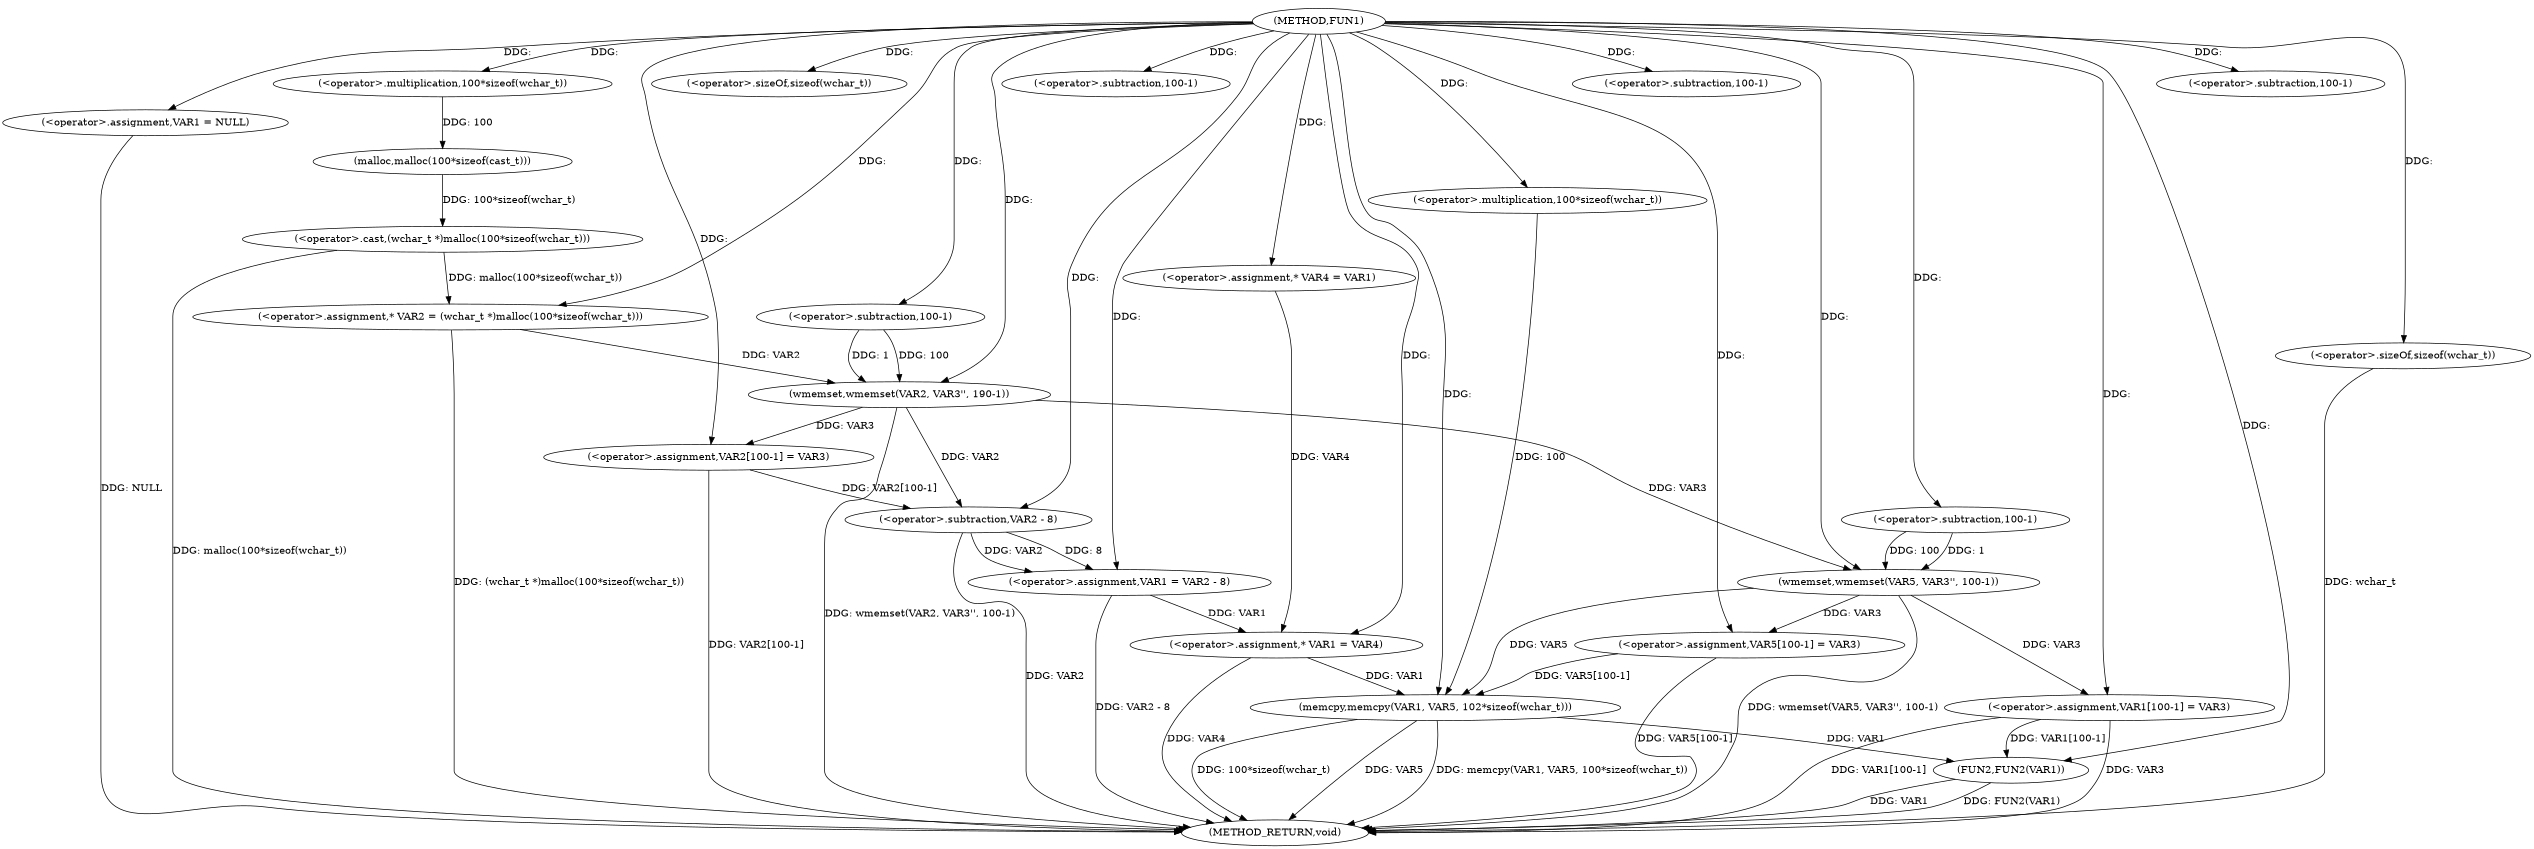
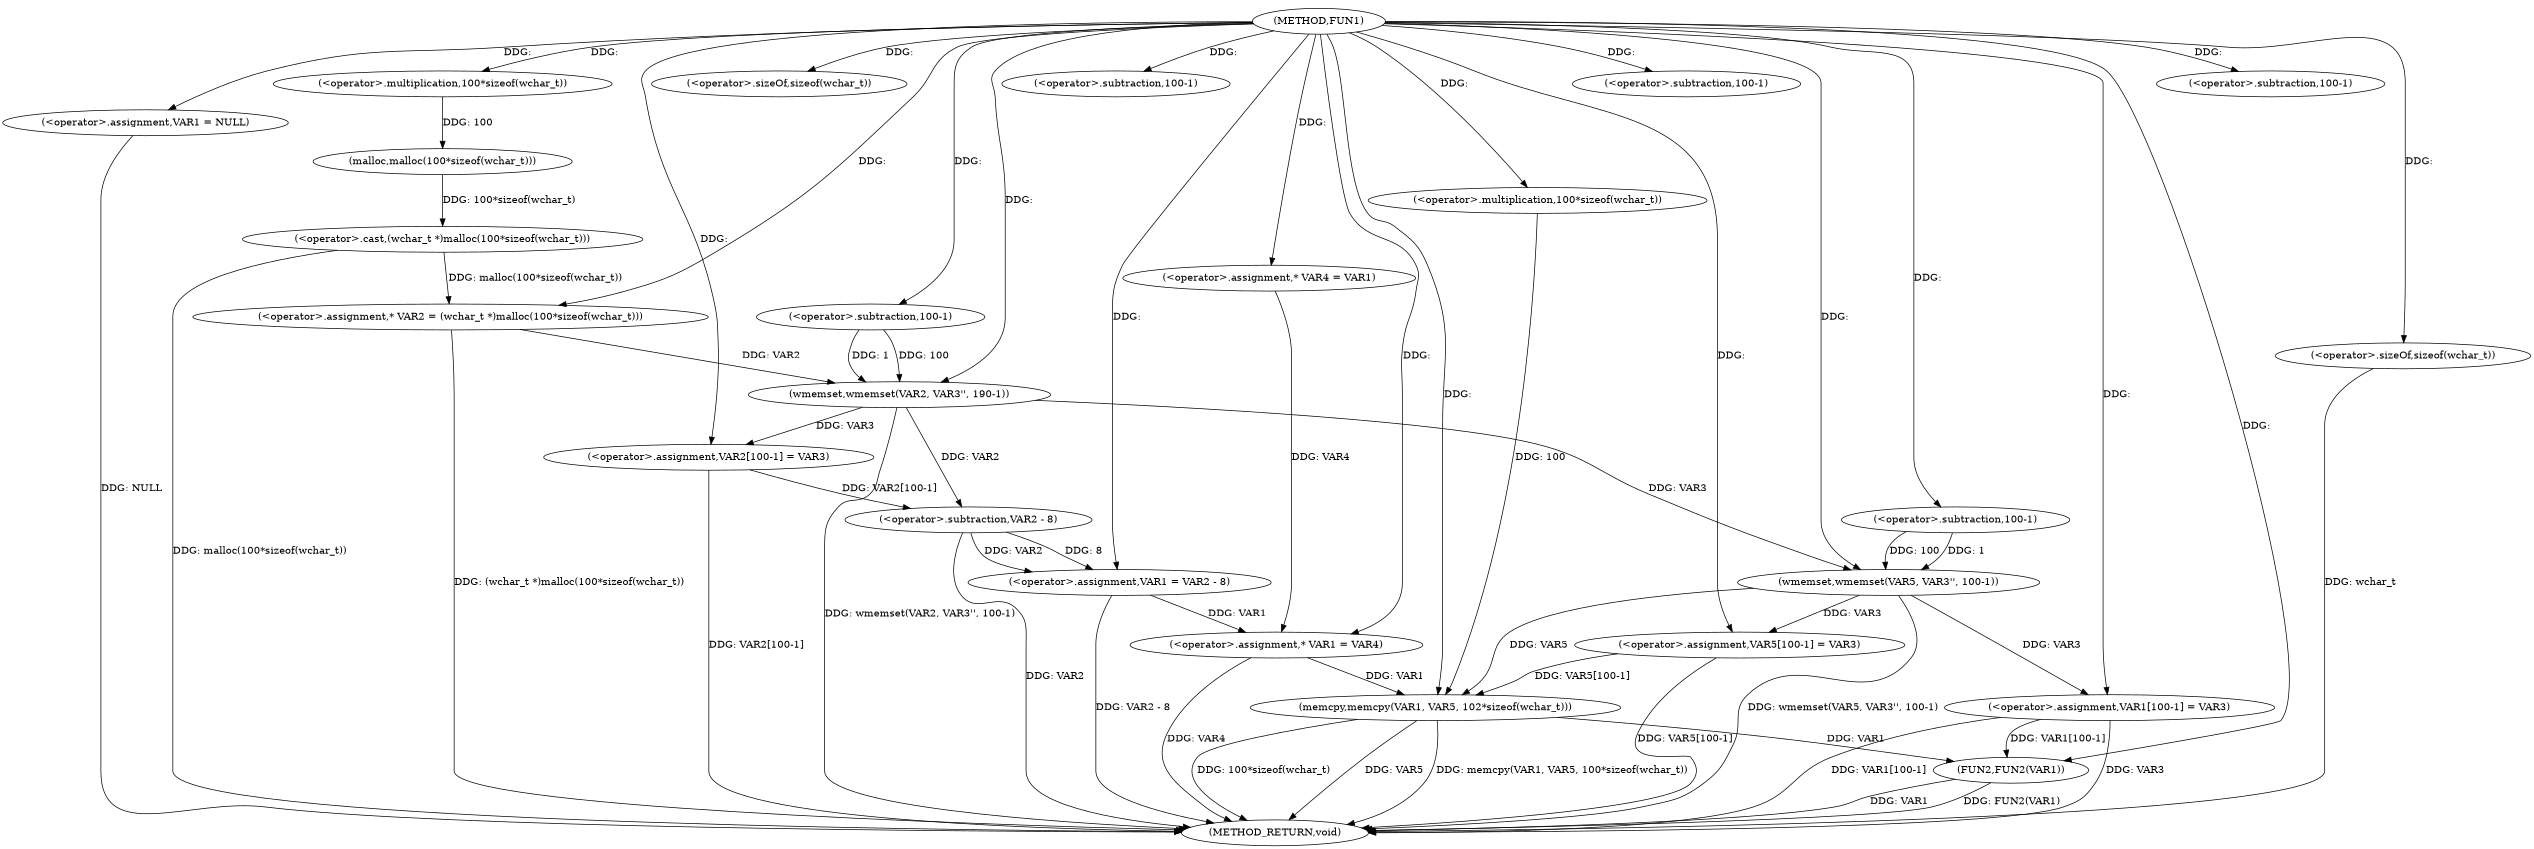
(443, 162) -> (443, 162)
(1085, 237) -> none
